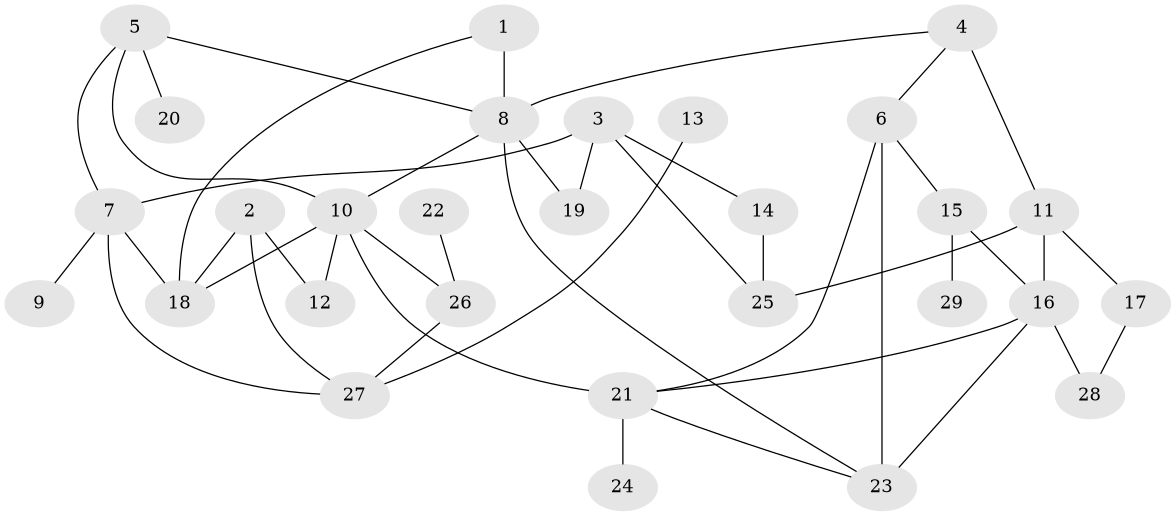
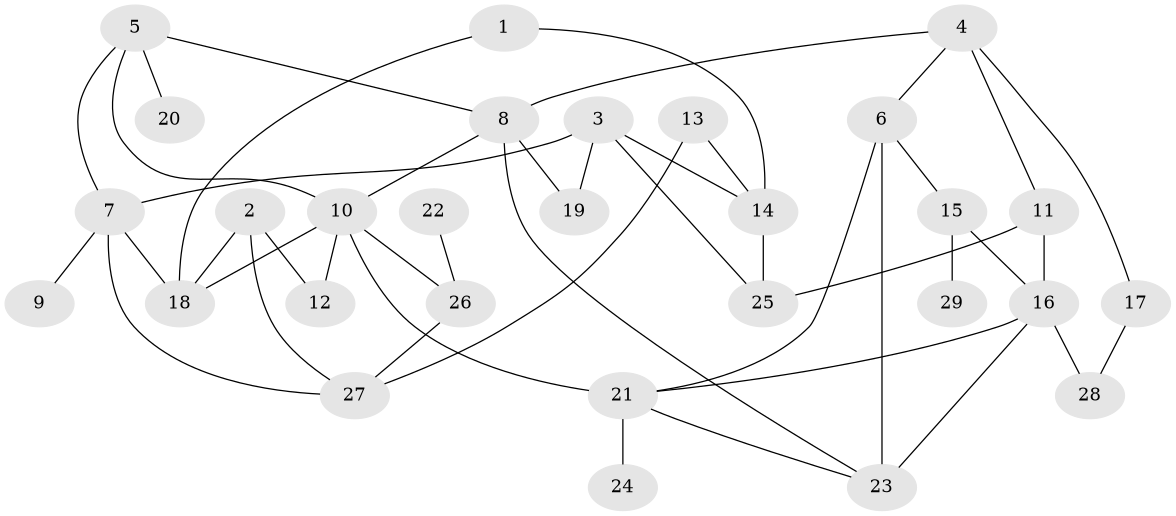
(504, 74) -> (677, 56)
none -> (728, 166)
(1090, 258) -> (1069, 156)
